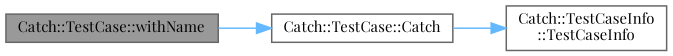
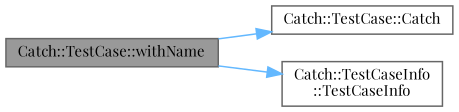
(472, 28) -> (243, 69)
